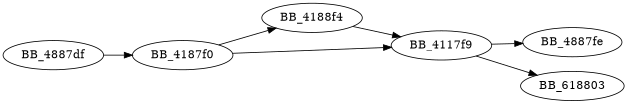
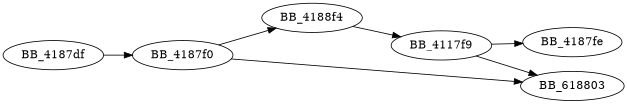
(572, 42) -> (572, 42)
(308, 50) -> (373, 70)
(53, 55) -> (53, 55)
